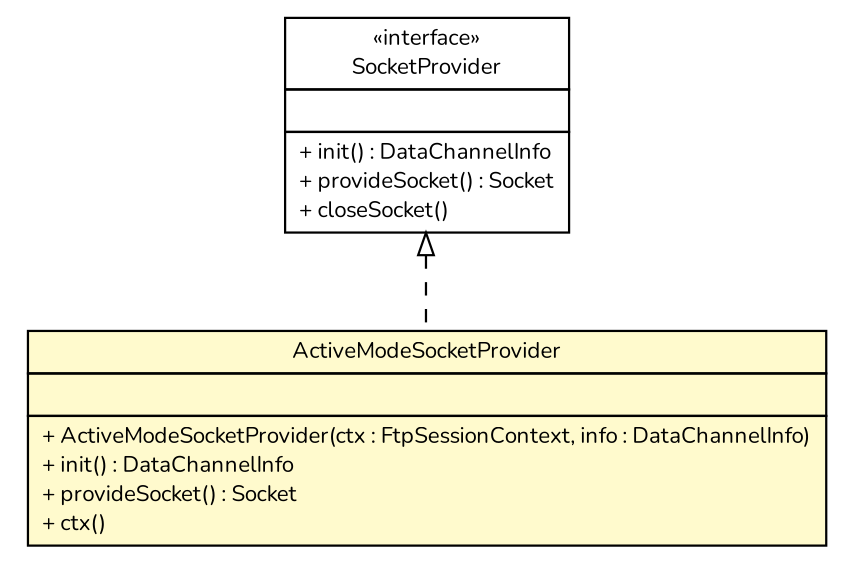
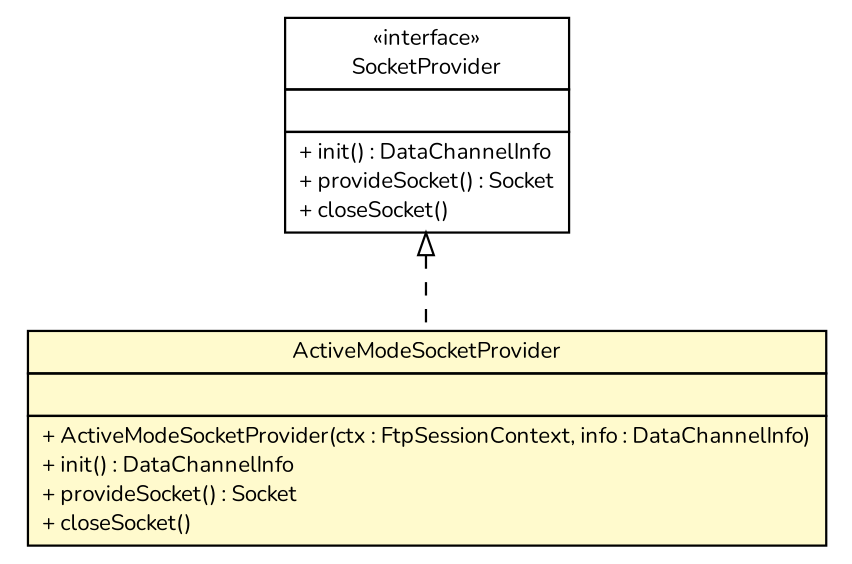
(75, 523) -> (117, 523)
